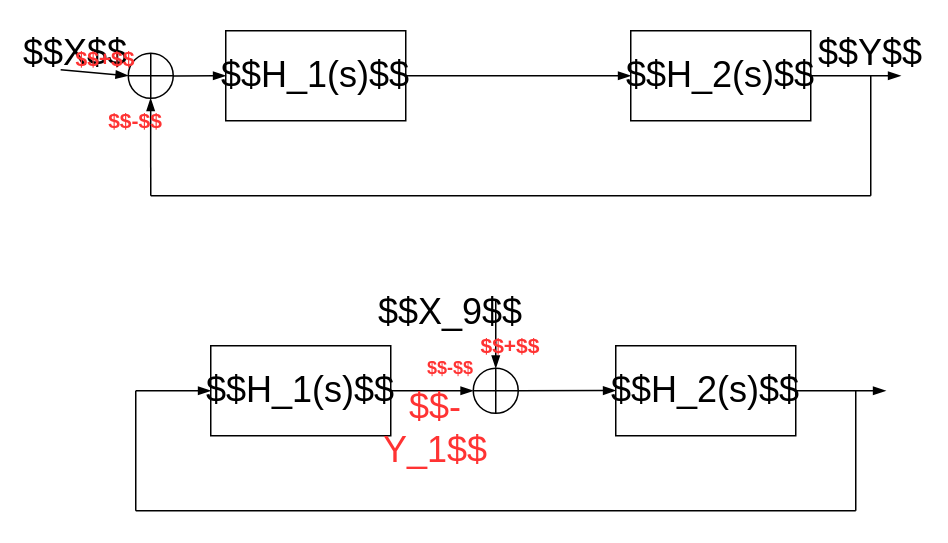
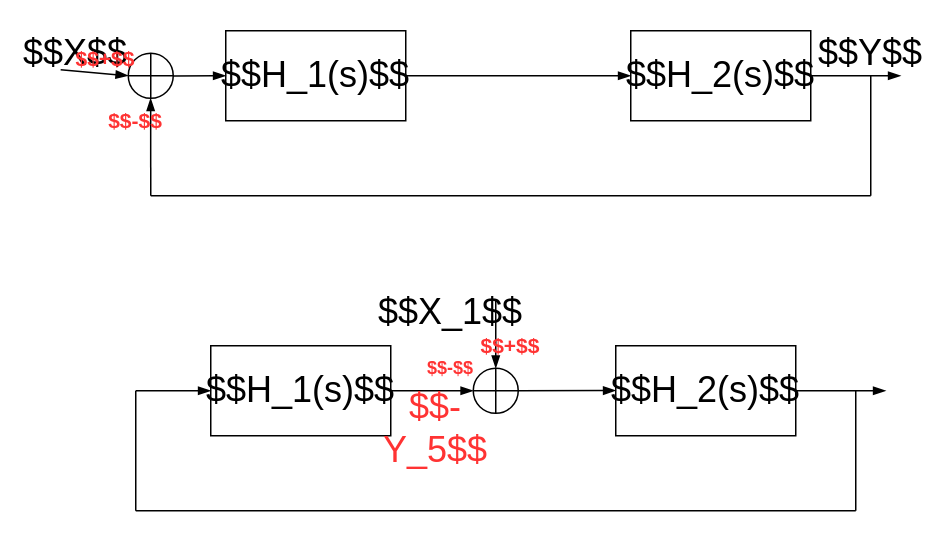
(451, 313) -> (451, 313)
(436, 428) -> (436, 428)
